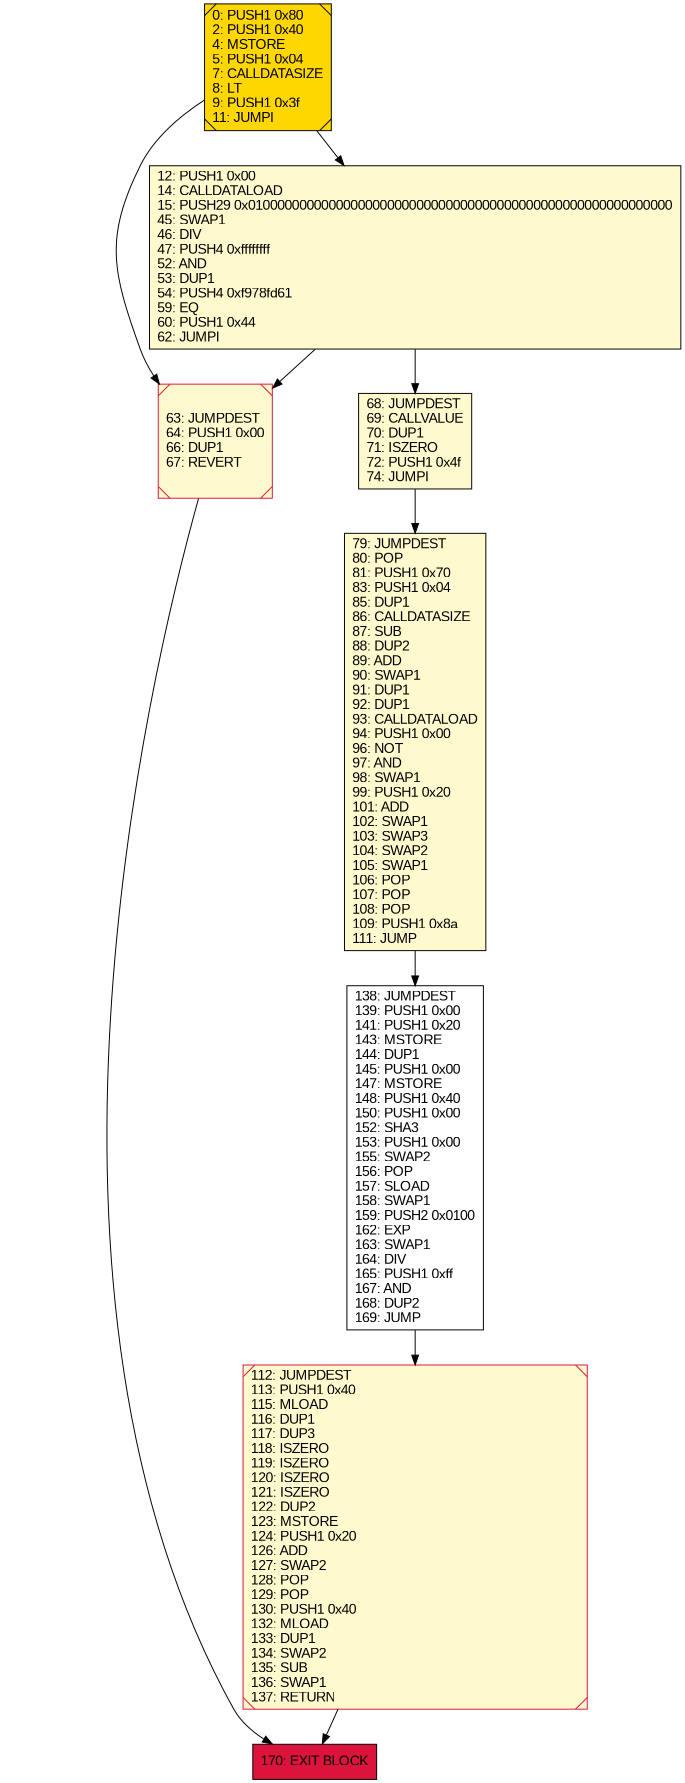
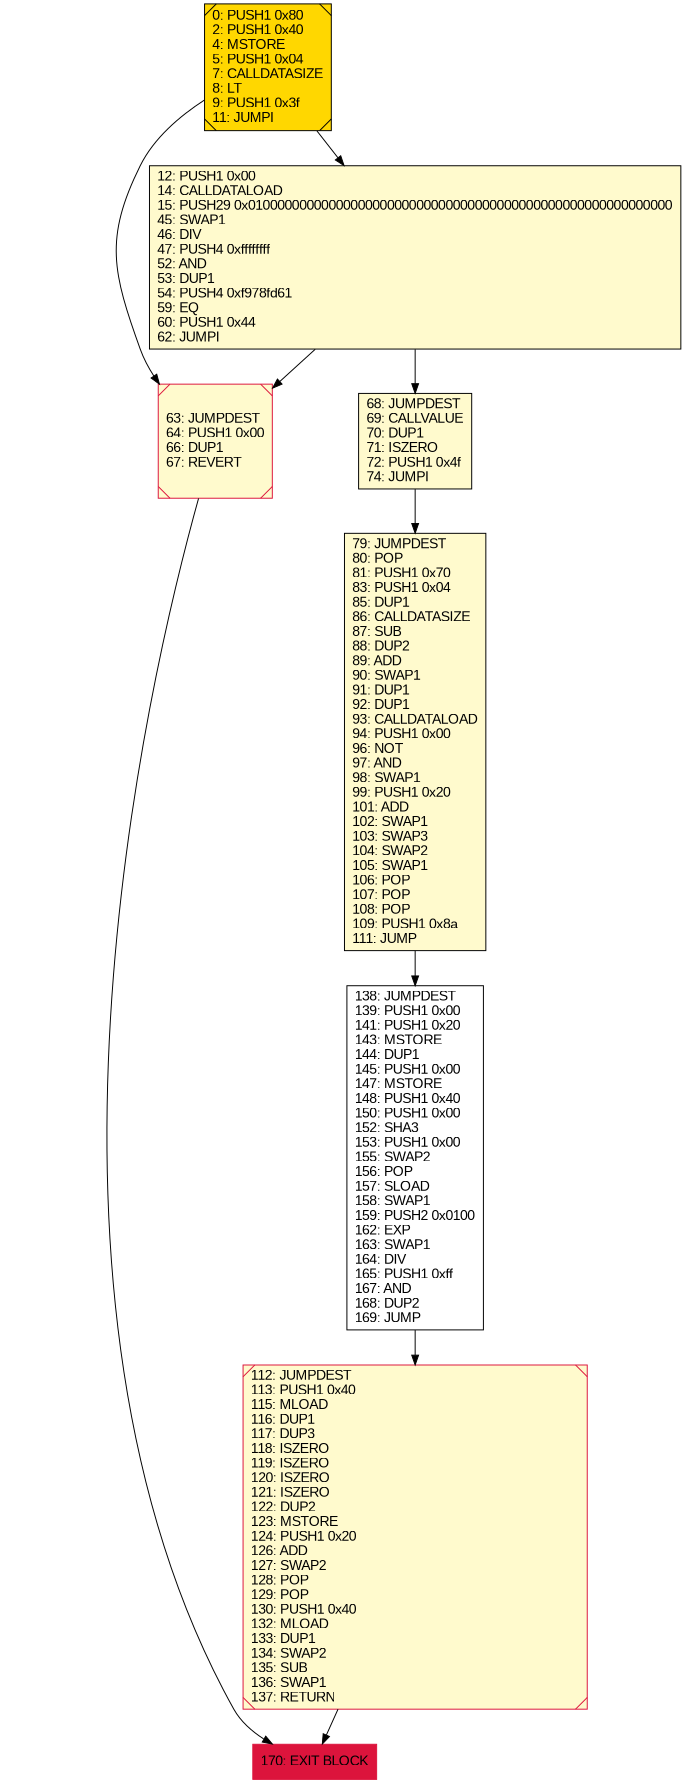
(315, 1762) -> (315, 1762)
